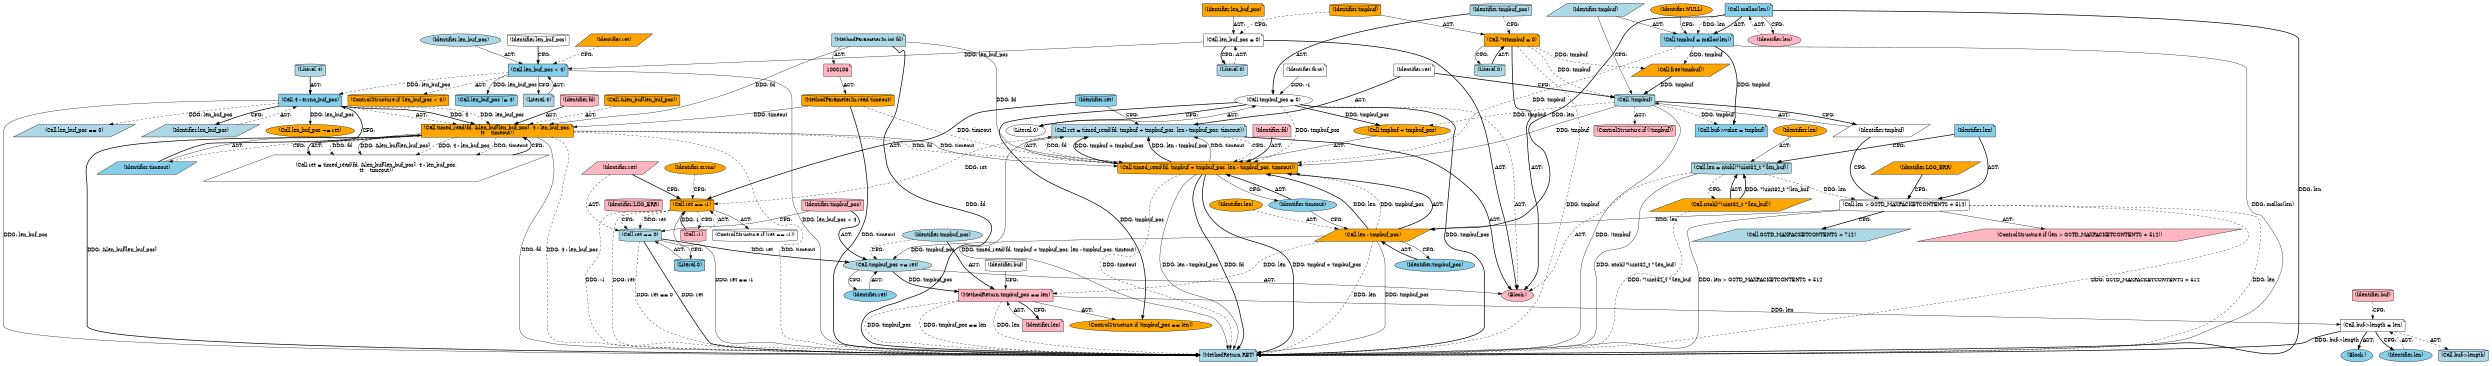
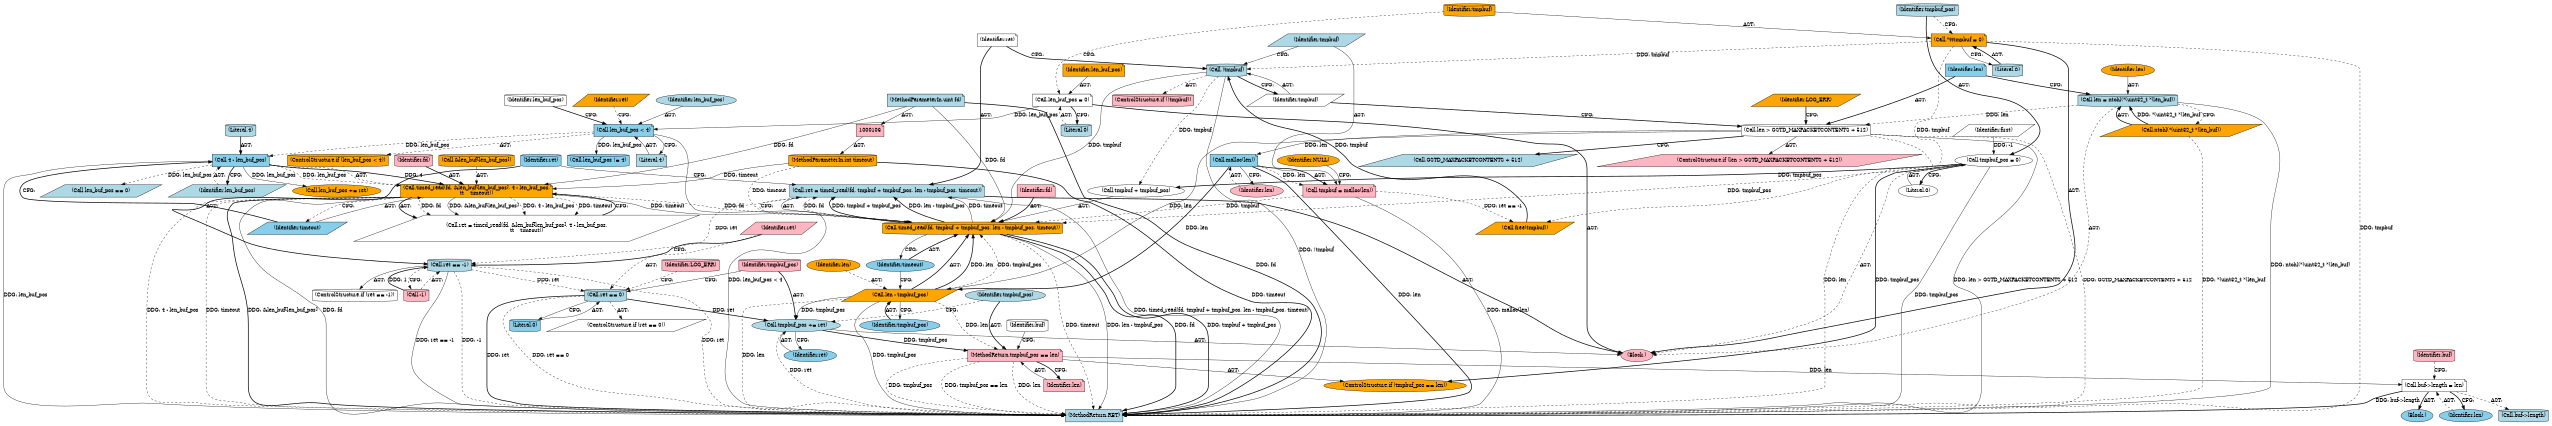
(869, 40) -> (926, 100)
(1697, 40) -> (1339, 191)
(1706, 55) -> (1503, 206)
(1305, 70) -> (1994, 130)
(310, 100) -> (241, 160)
(848, 100) -> (833, 160)
(1402, 131) -> (1136, 191)
(1731, 131) -> none
none -> (1500, 133)
(695, 168) -> none
(692, 205) -> (450, 265)
(1801, 235) -> (1468, 160)
(1472, 254) -> (1823, 404)
none -> (626, 325)
none -> (857, 402)
